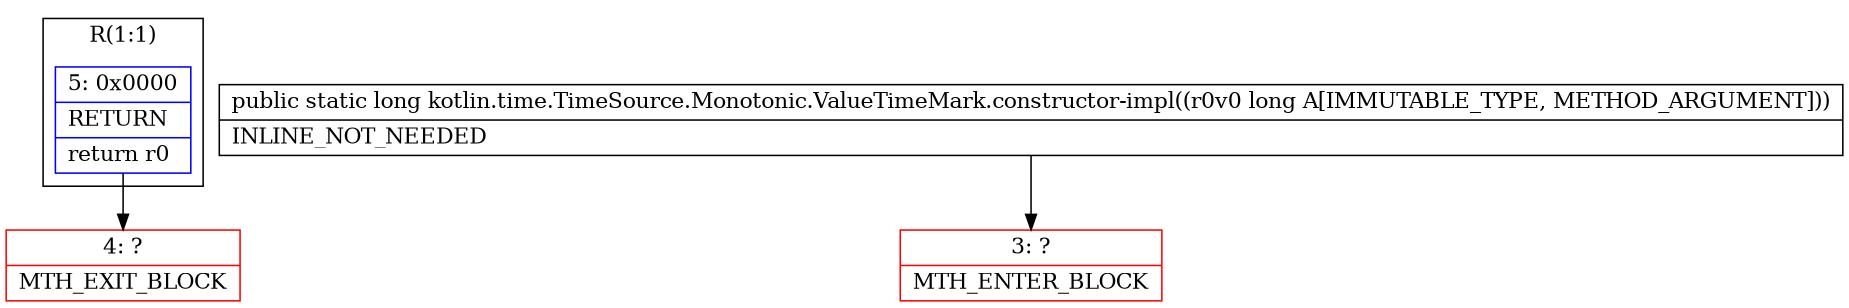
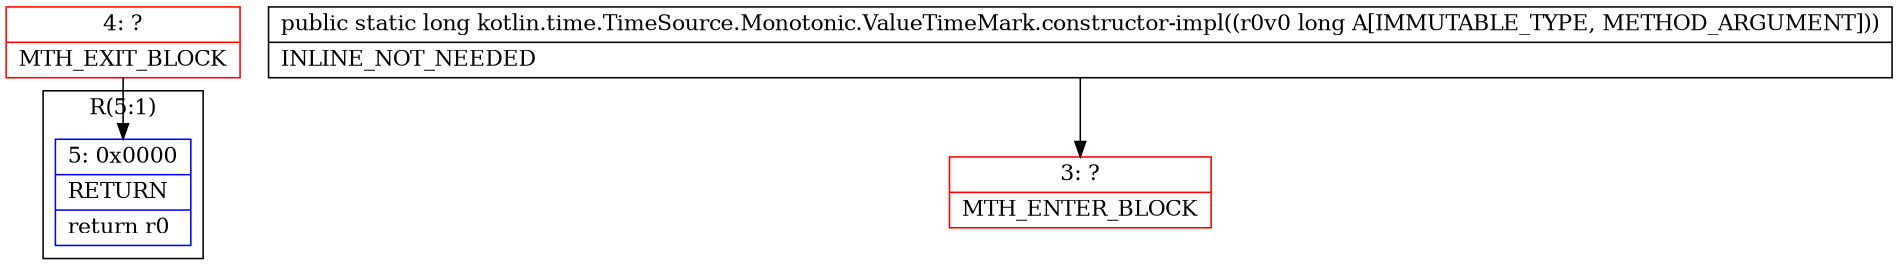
(123, 36) -> (123, 108)
(123, 196) -> (123, 101)
